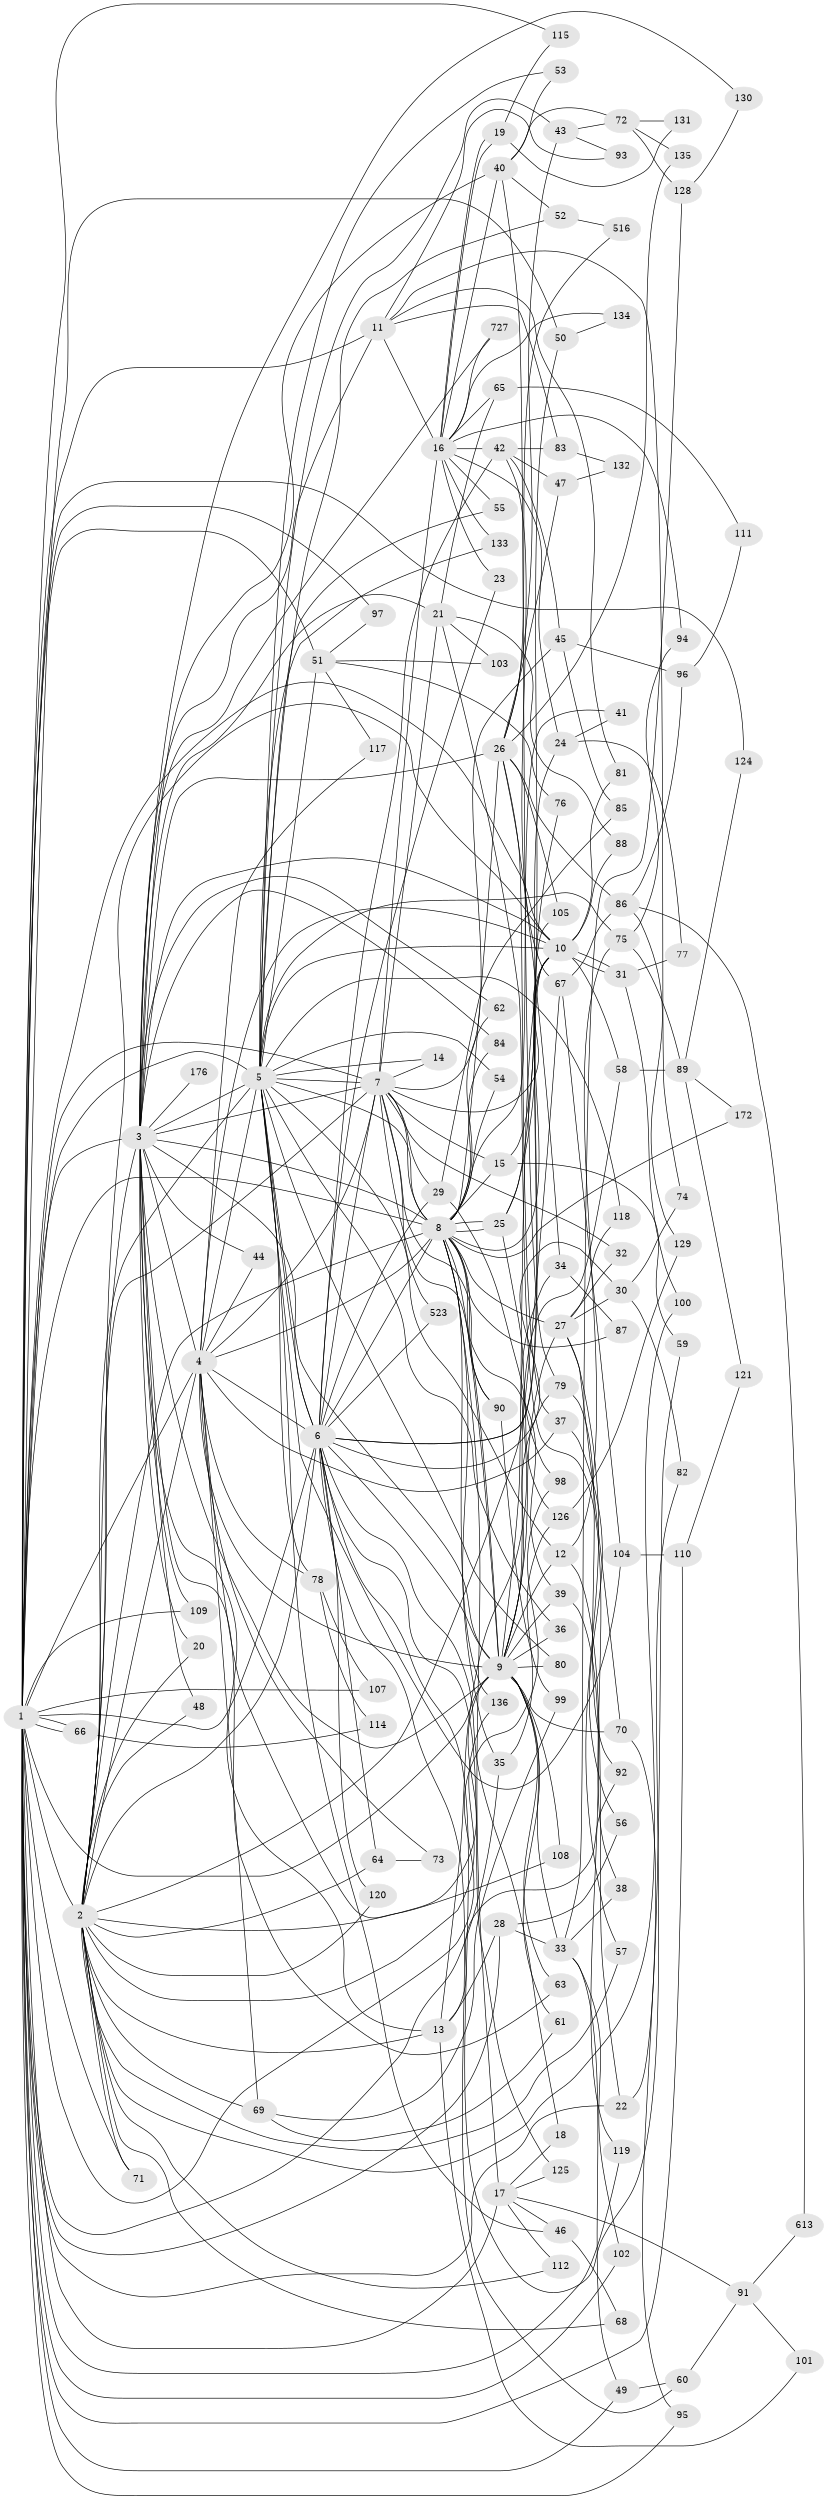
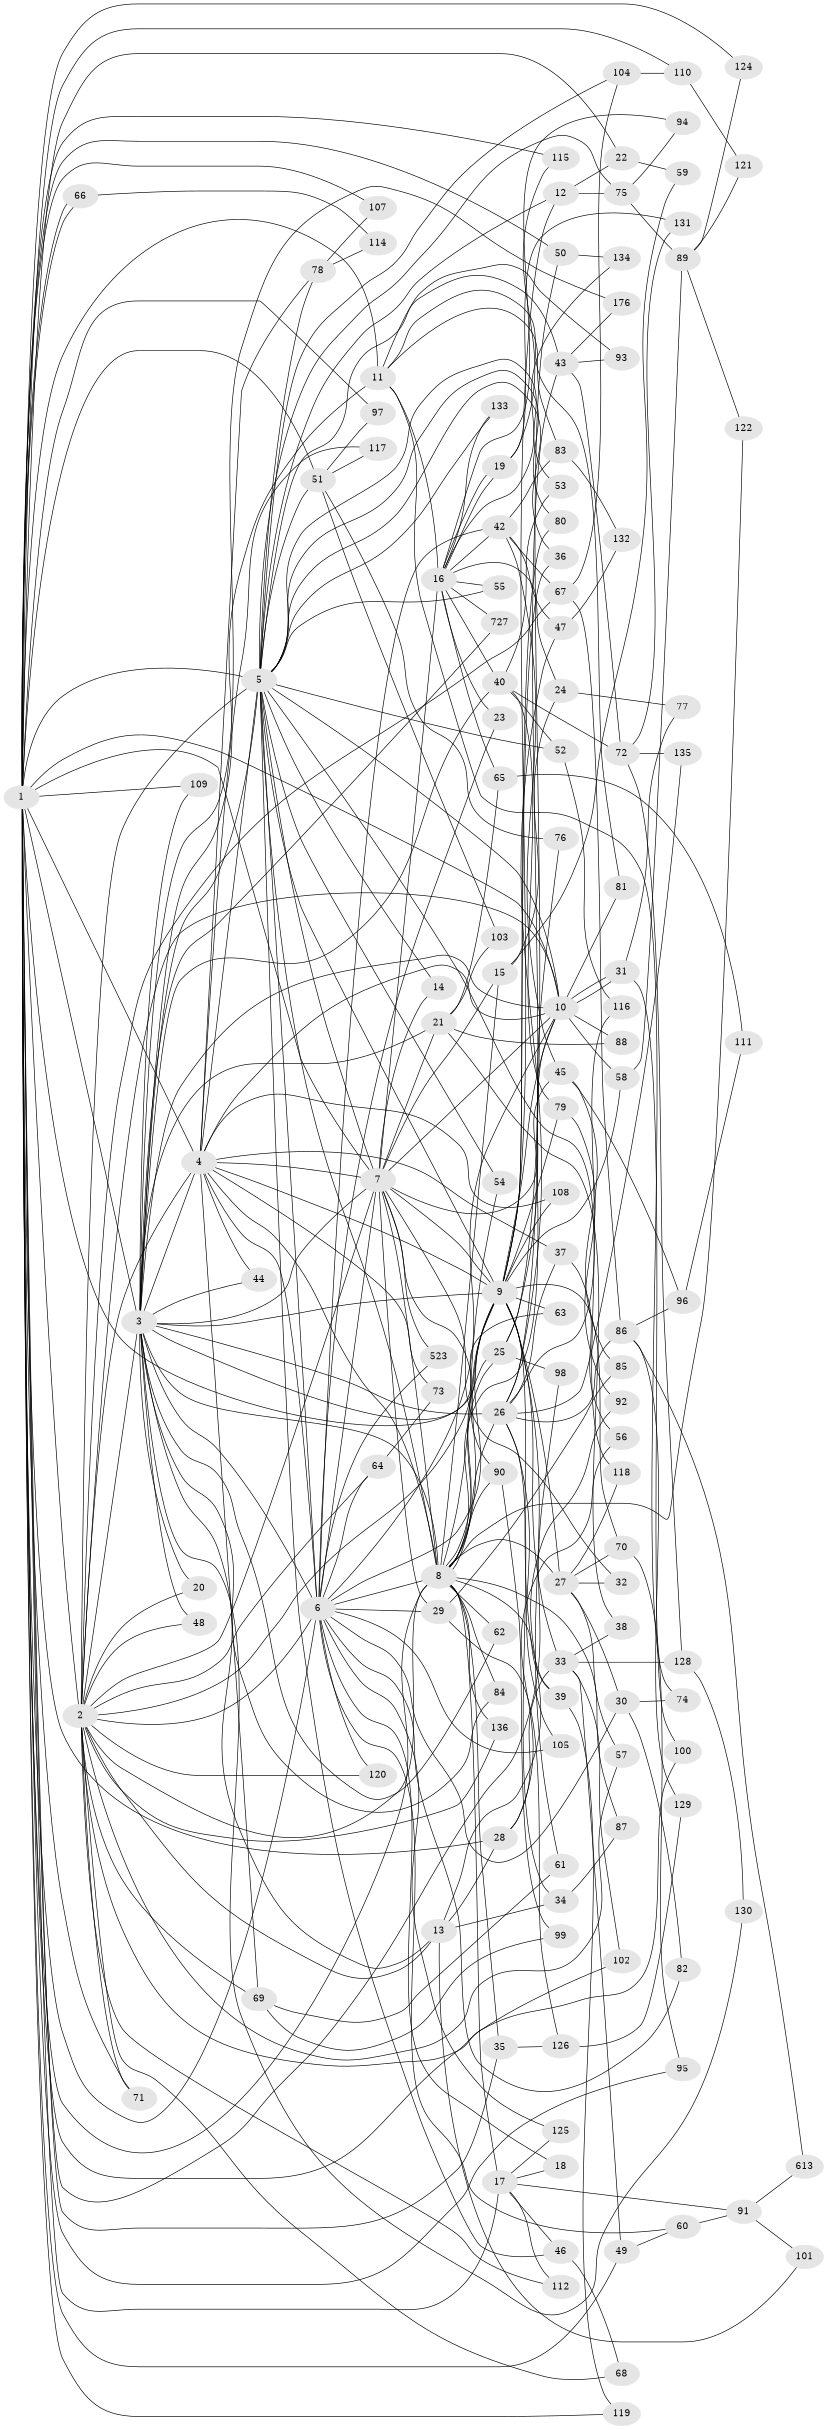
(622, 229) -> (622, 1007)
none -> (593, 332)
(622, 714) -> none
(744, 1116) -> (744, 428)
